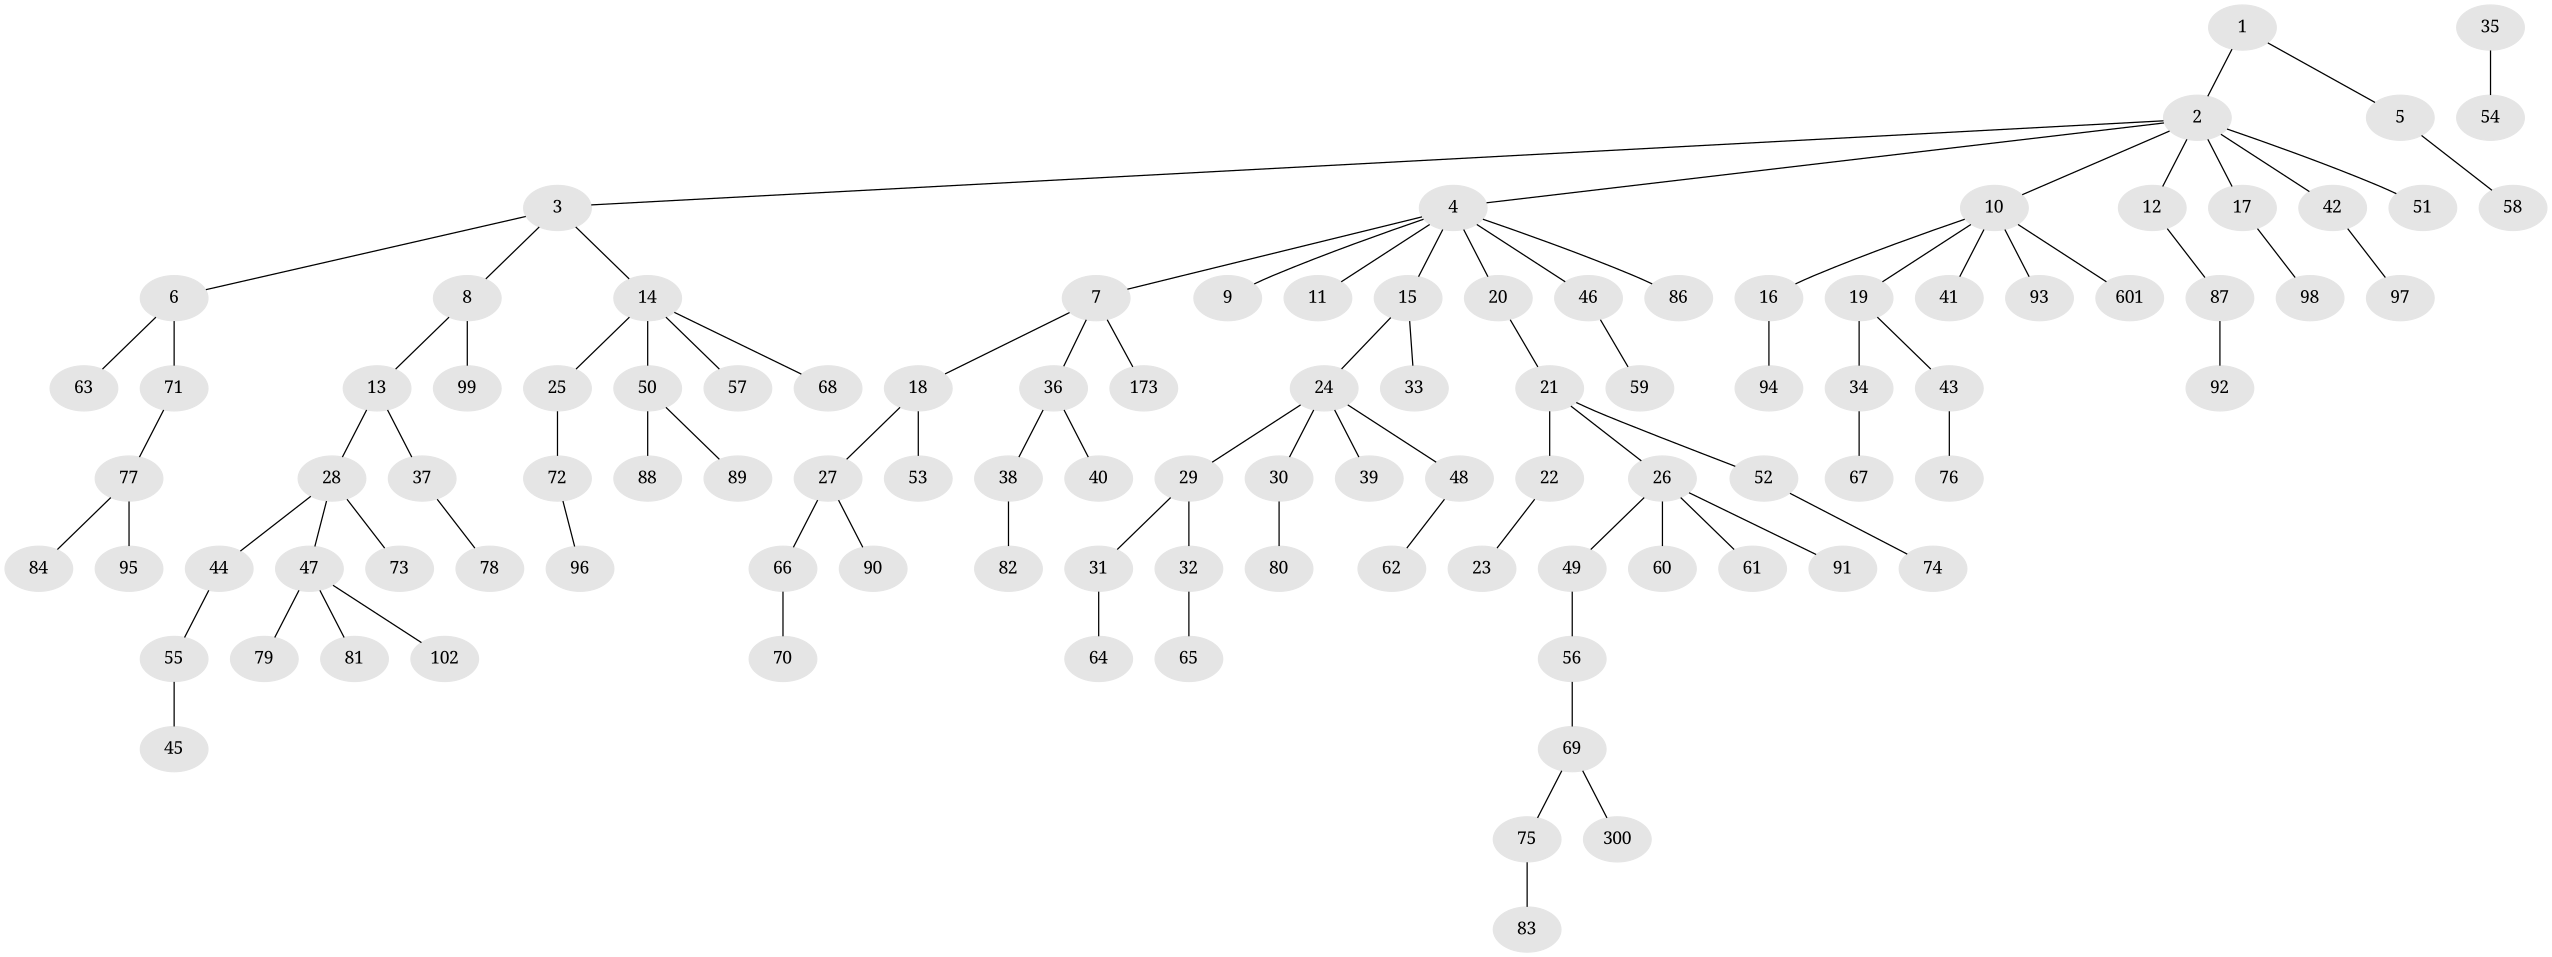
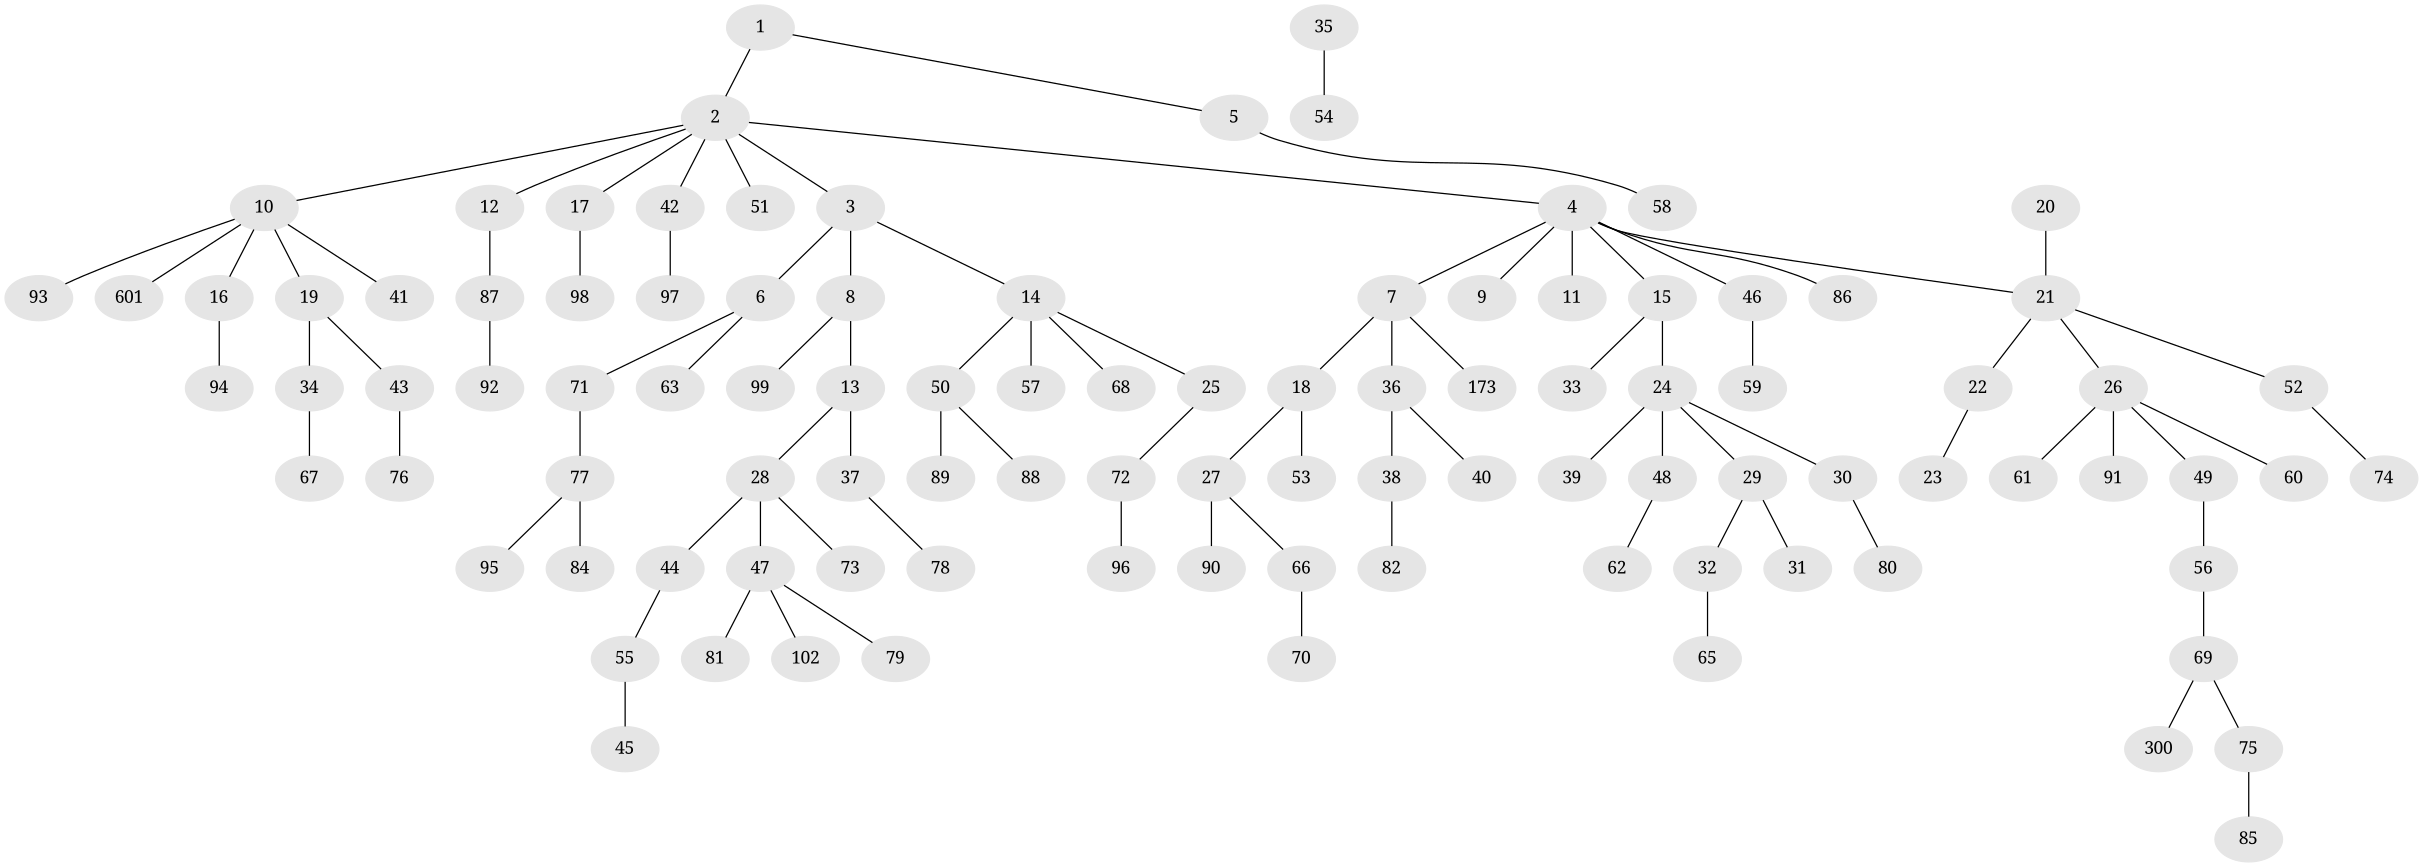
(1476, 253) -> (1804, 262)
(1099, 659) -> none
(1527, 930) -> (2249, 839)
